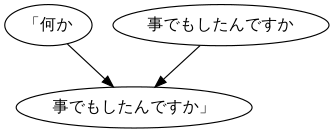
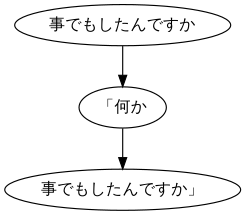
(182, 62) -> (123, 61)
